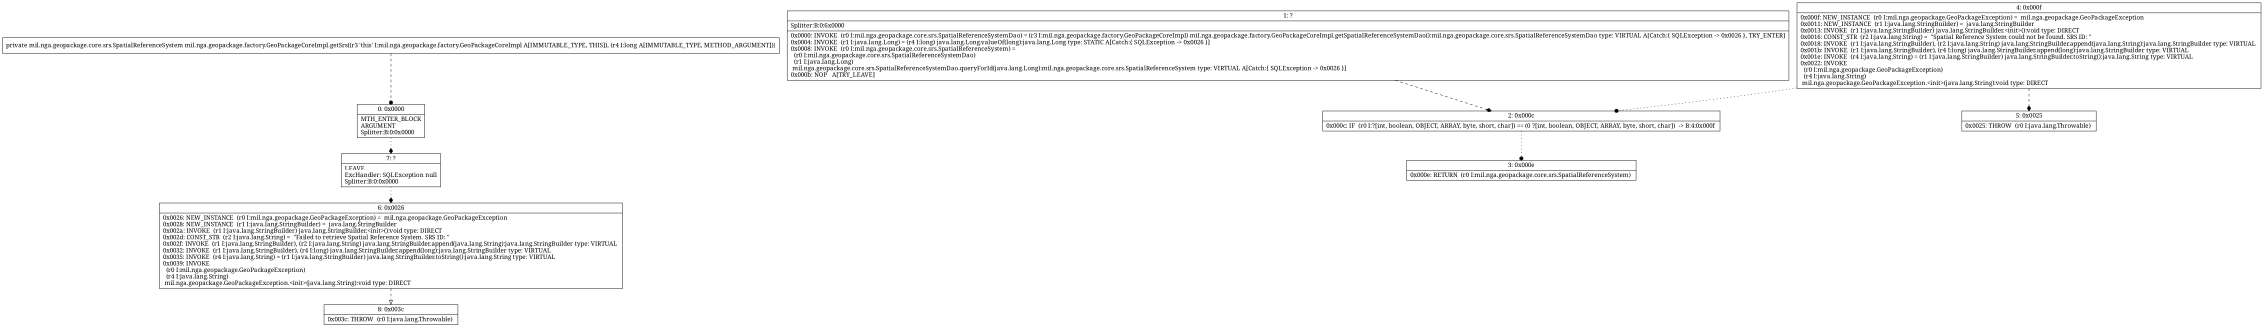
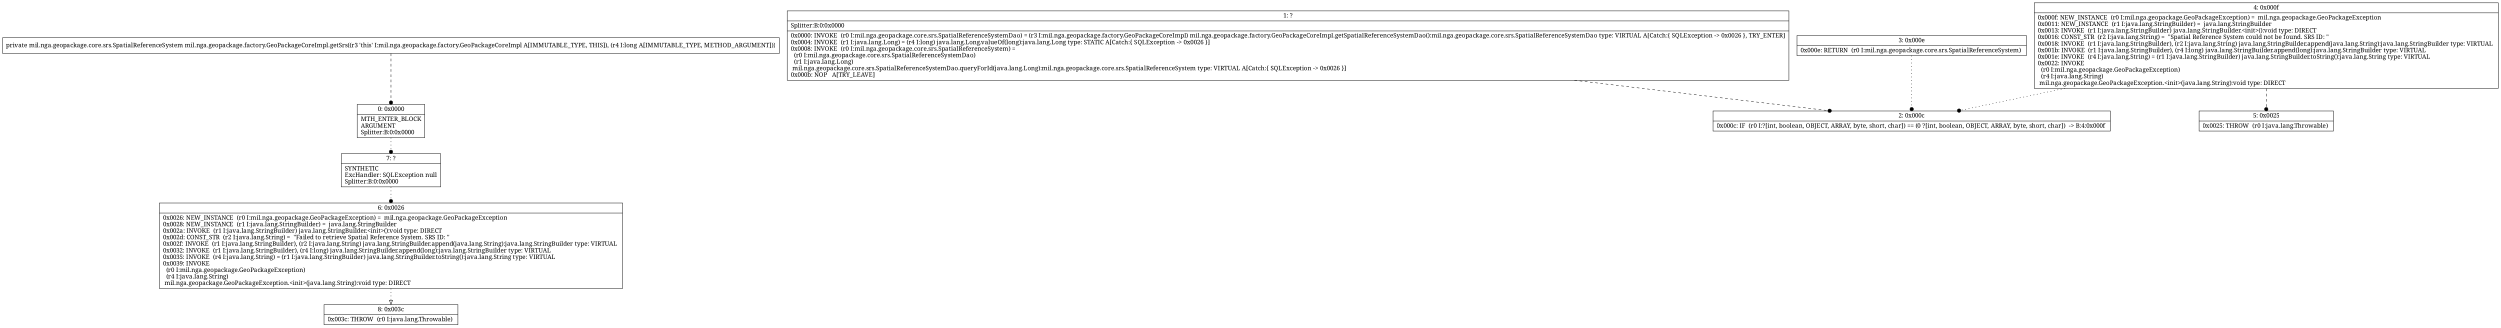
(818, 26) -> (818, 26)
(1441, 95) -> (1701, 95)
(2029, 97) -> (2266, 98)
(391, 143) -> (391, 144)
(1521, 144) -> (1912, 81)
(355, 169) -> (362, 169)
(391, 192) -> (391, 193)
(391, 294) -> (391, 294)
